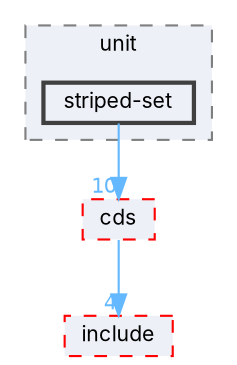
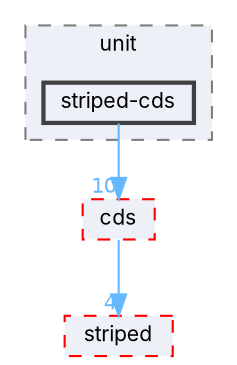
(119, 103) -> (119, 103)
(119, 336) -> (119, 336)
